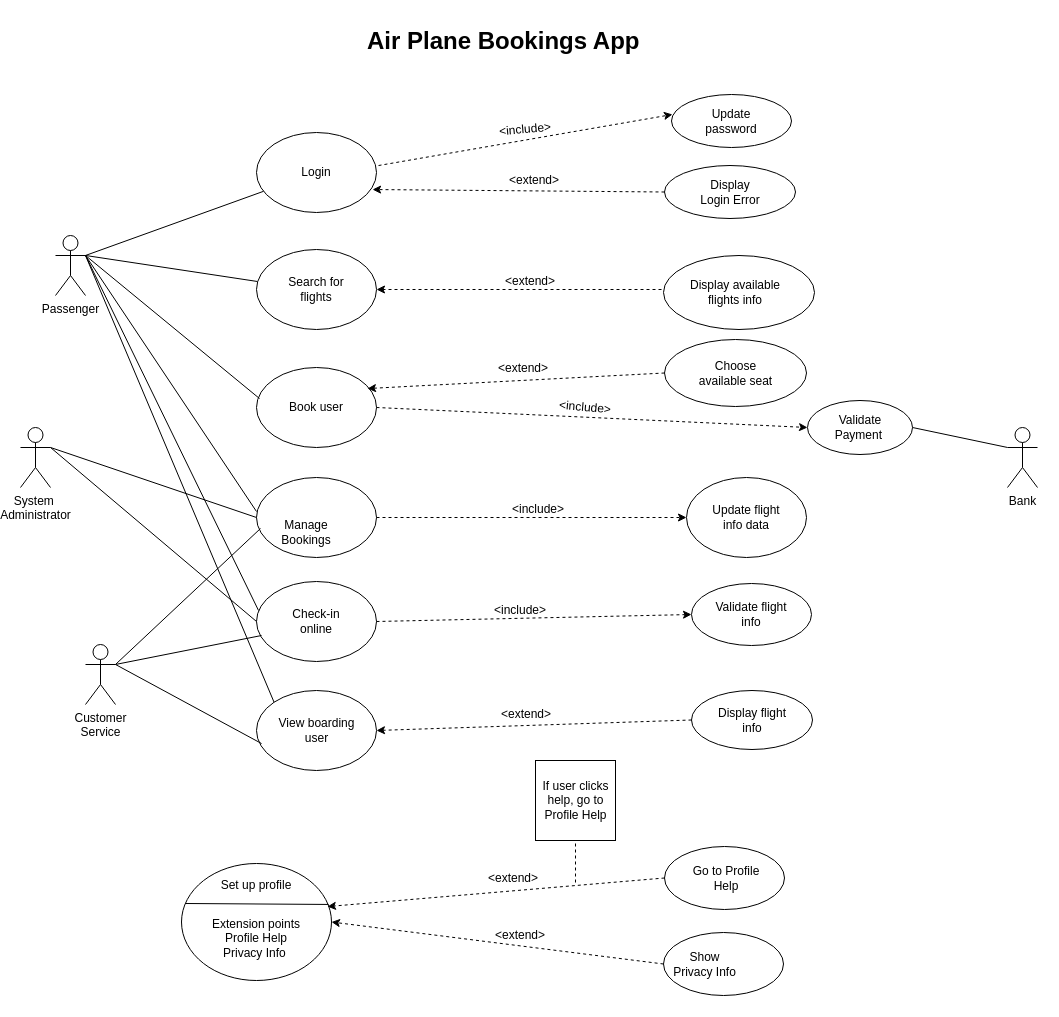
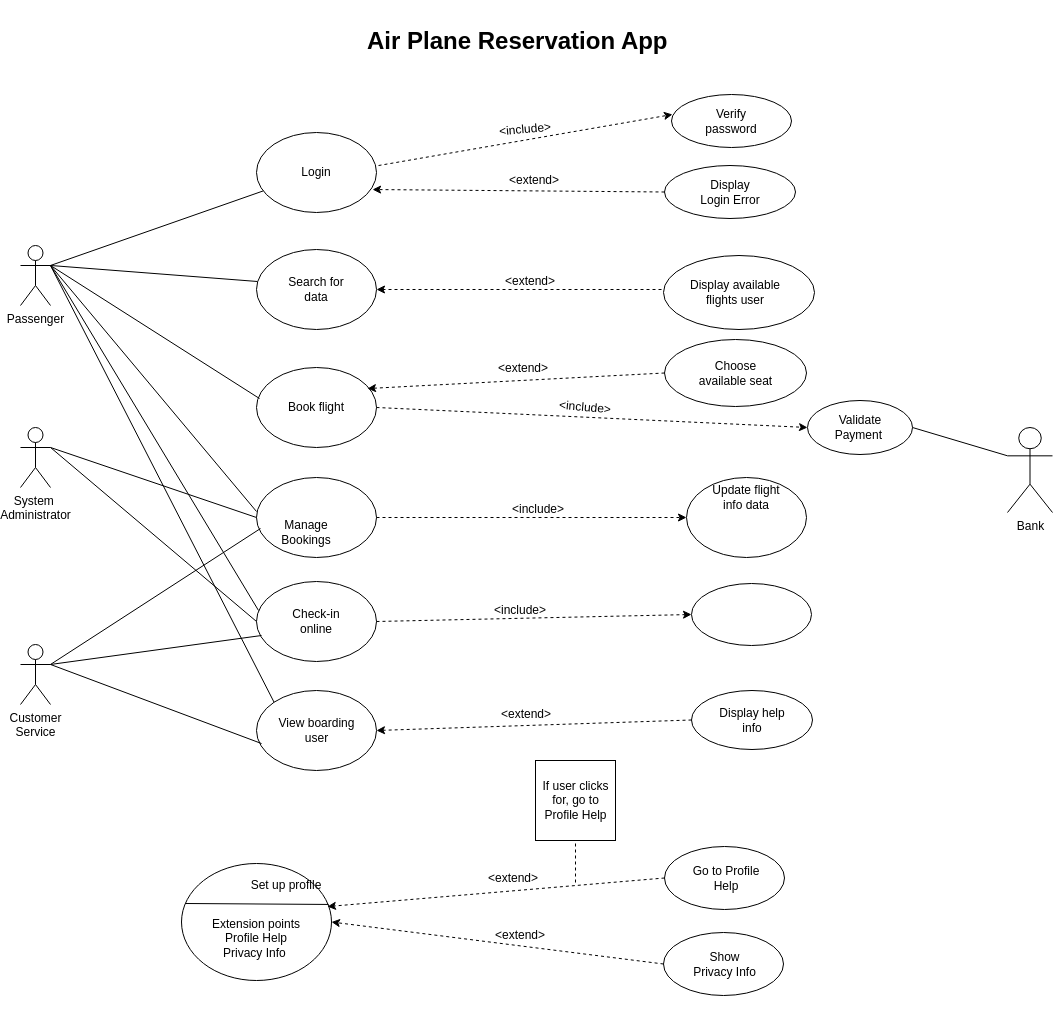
(432, 35) -> (442, 35)
(732, 122) -> (732, 122)
(71, 266) -> (36, 276)
(317, 290) -> (317, 290)
(736, 293) -> (736, 293)
(317, 408) -> (317, 408)
(1023, 458) -> (1030, 470)
(747, 518) -> (747, 498)
(752, 615) -> none
(101, 675) -> (36, 675)
(753, 721) -> (753, 721)
(576, 801) -> (576, 801)
(257, 886) -> (287, 886)
(705, 964) -> (725, 964)
